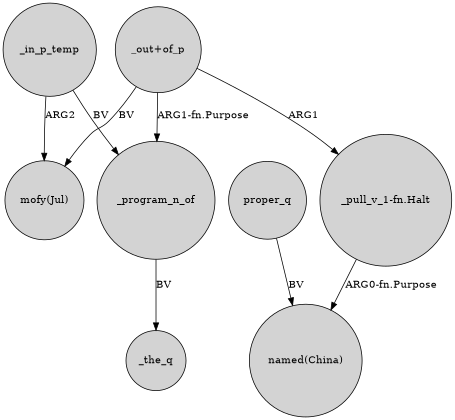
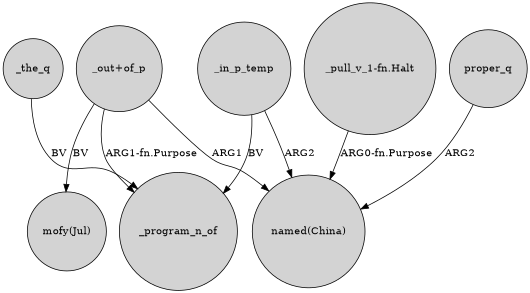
(267, 105) -> (201, 150)
(45, 125) -> (278, 140)
(296, 285) -> (460, 153)
(156, 291) -> (60, 166)
